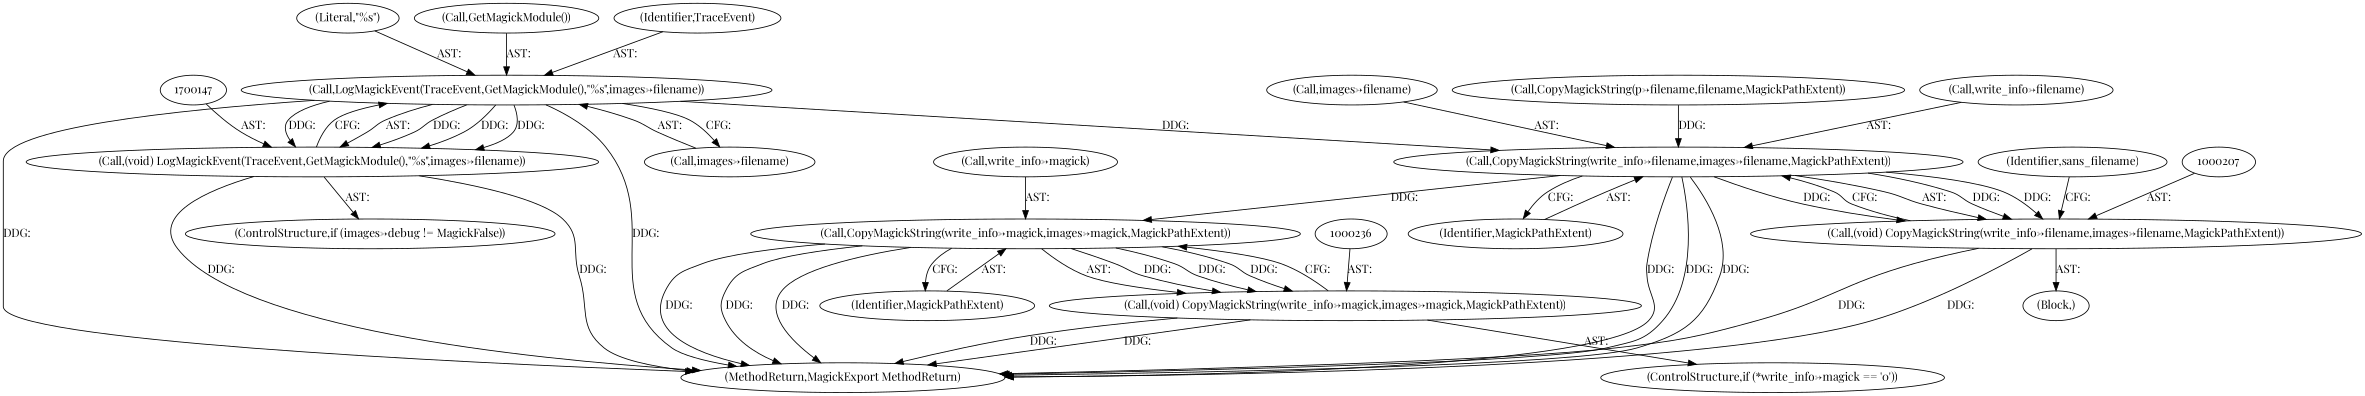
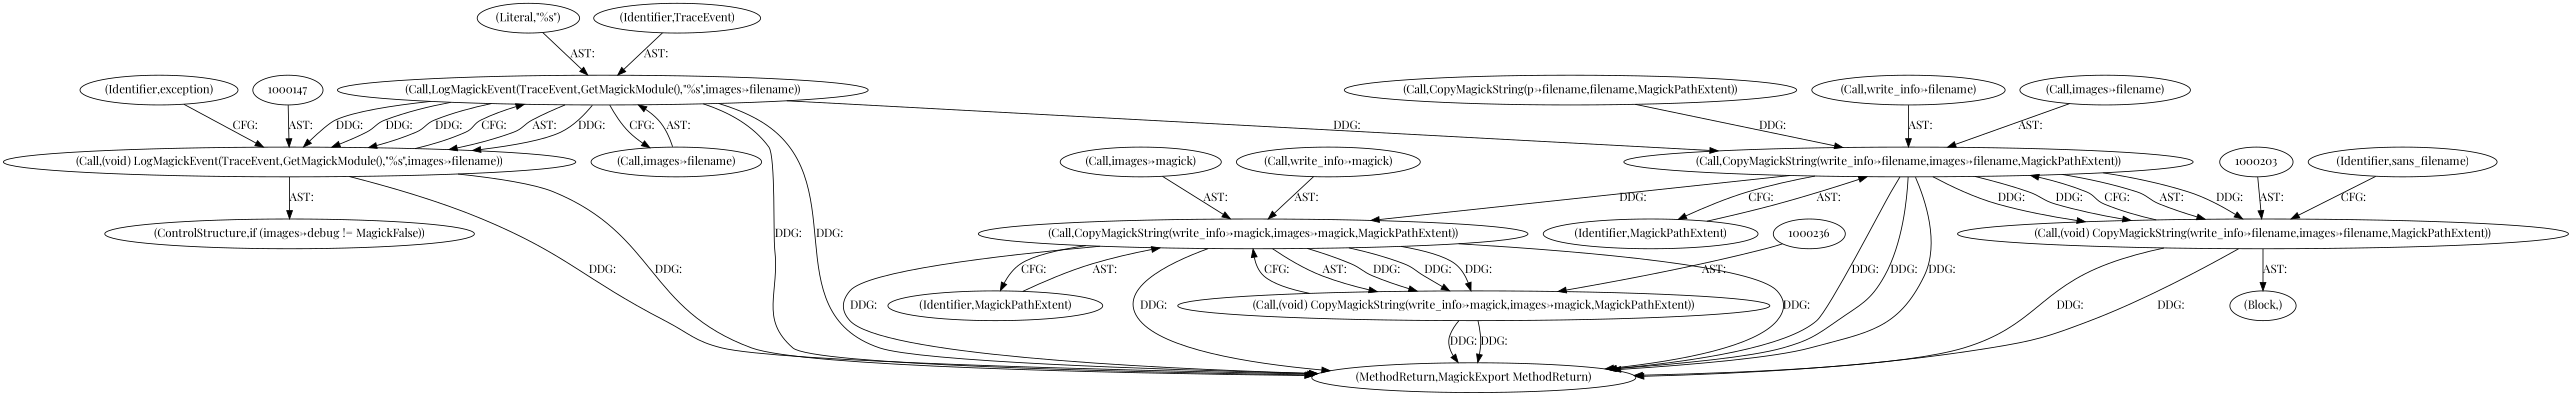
(507, 18) -> none
none -> (159, 90)
(193, 90) -> (288, 90)
none -> (1141, 162)
(2219, 162) -> (2256, 162)
(1773, 378) -> none
